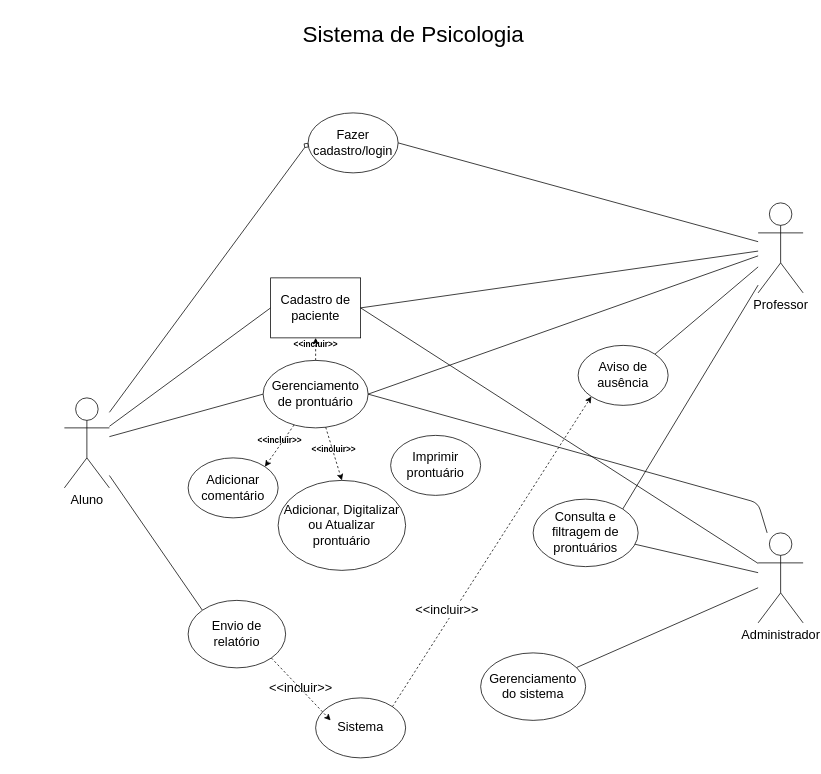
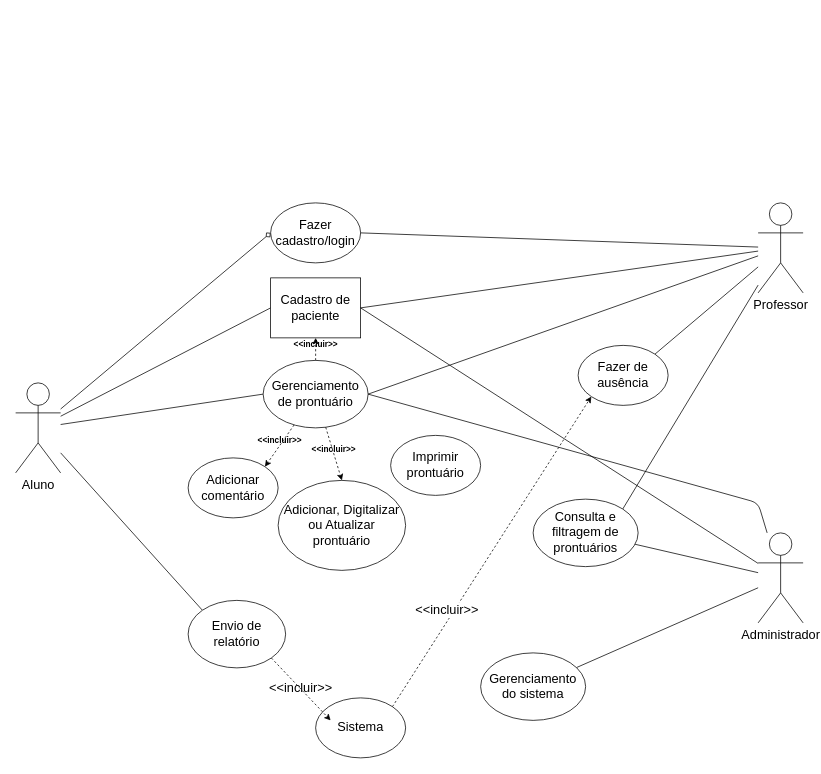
(413, 34) -> none
(353, 143) -> (315, 233)
(623, 375) -> (623, 375)
(87, 443) -> (38, 428)
